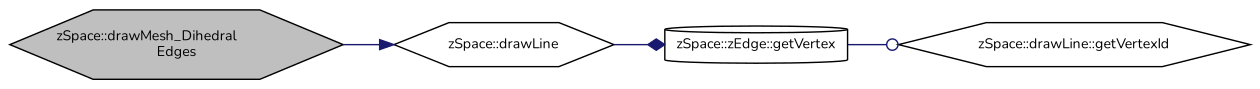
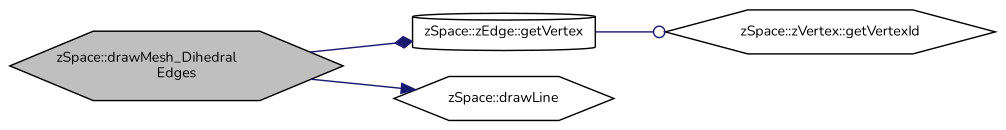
(631, 45) -> (353, 48)
(1074, 45) -> (830, 32)
